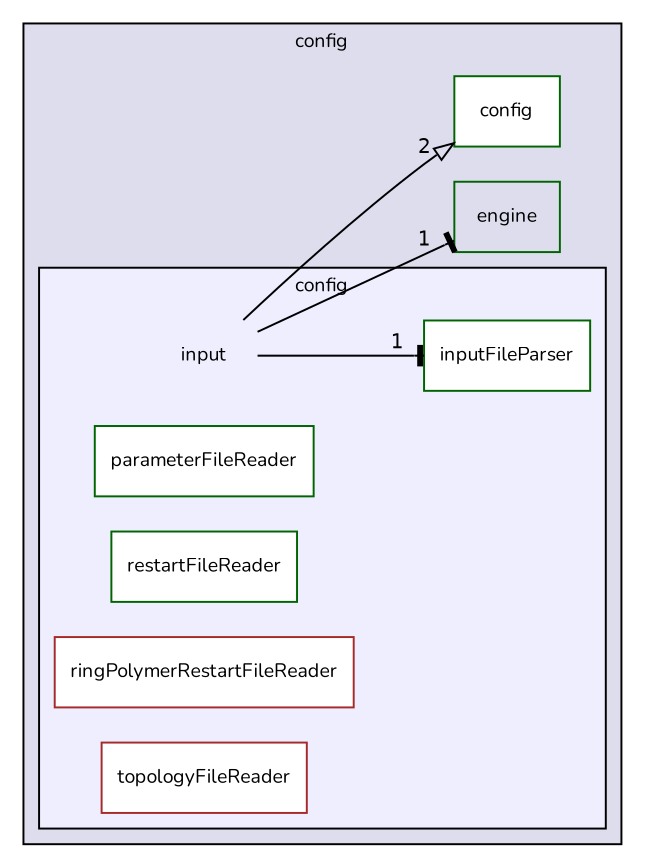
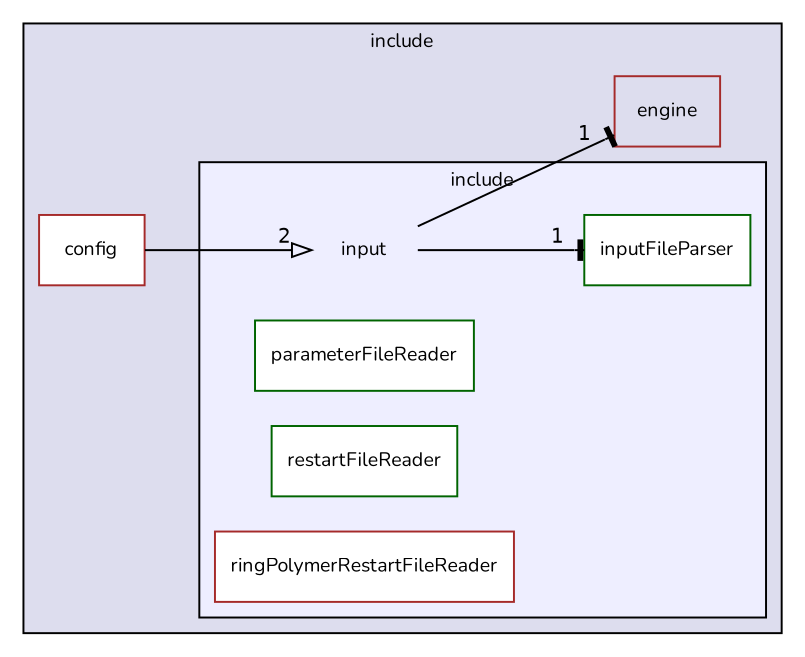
(322, 42) -> (403, 42)
(507, 111) -> (92, 250)
(507, 217) -> (667, 111)
(338, 235) -> (218, 250)
(204, 778) -> none
